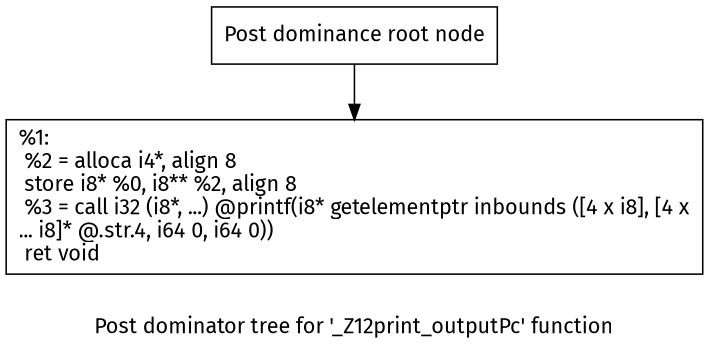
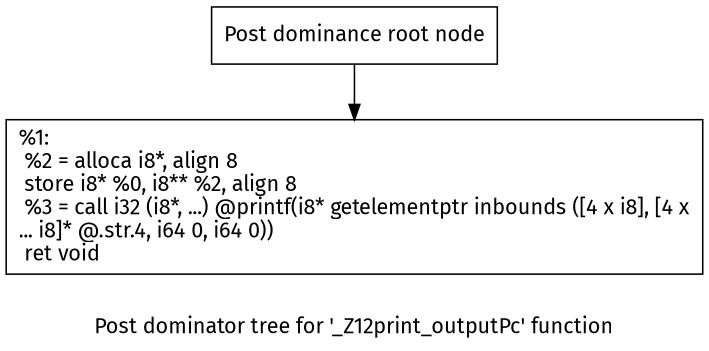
(128, 161) -> (128, 161)
